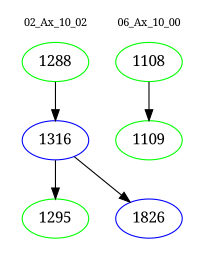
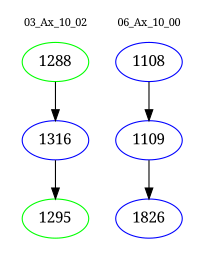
(55, 23) -> (55, 23)
(149, 62) -> (149, 62)
(149, 140) -> (149, 140)
(91, 170) -> (149, 174)
